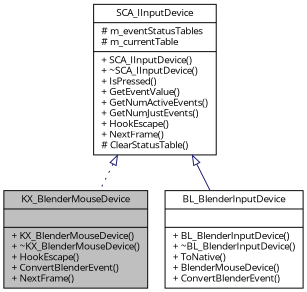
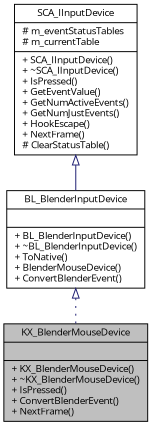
(106, 177) -> (76, 311)
(45, 257) -> (40, 390)
